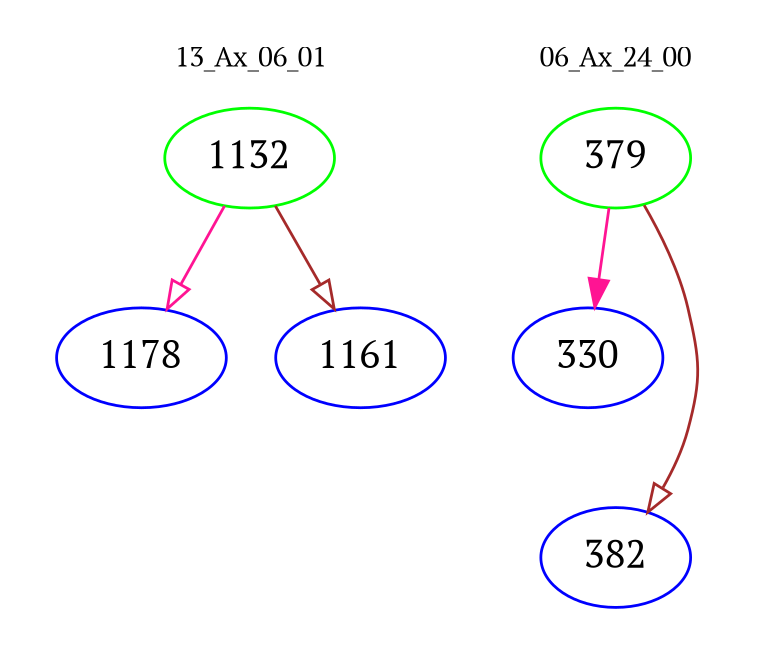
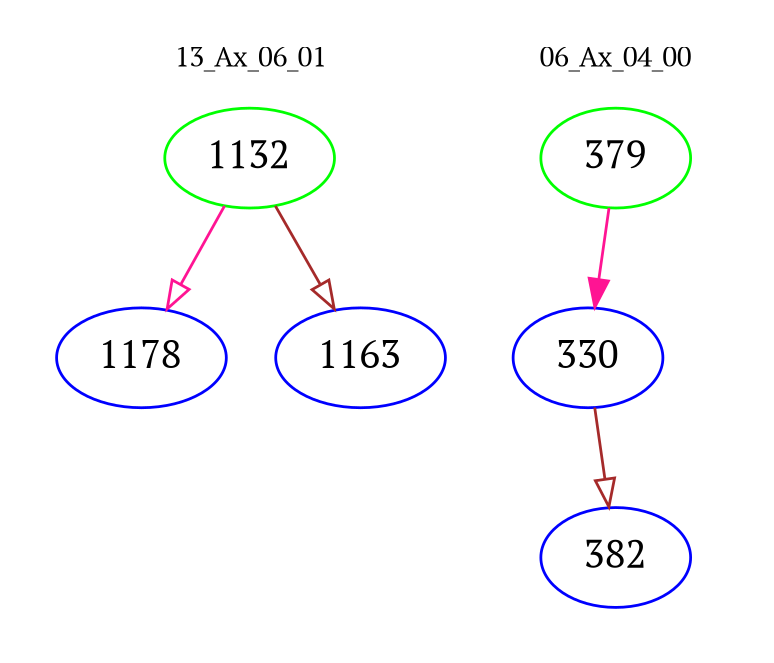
(616, 60) -> (616, 60)
(695, 345) -> (600, 443)
(361, 358) -> (361, 358)
